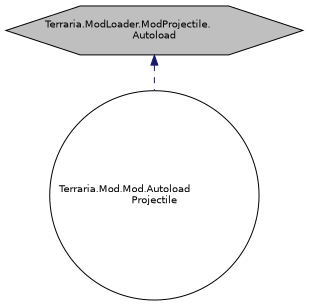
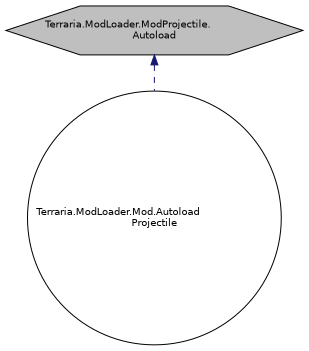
(154, 195) -> (154, 218)
